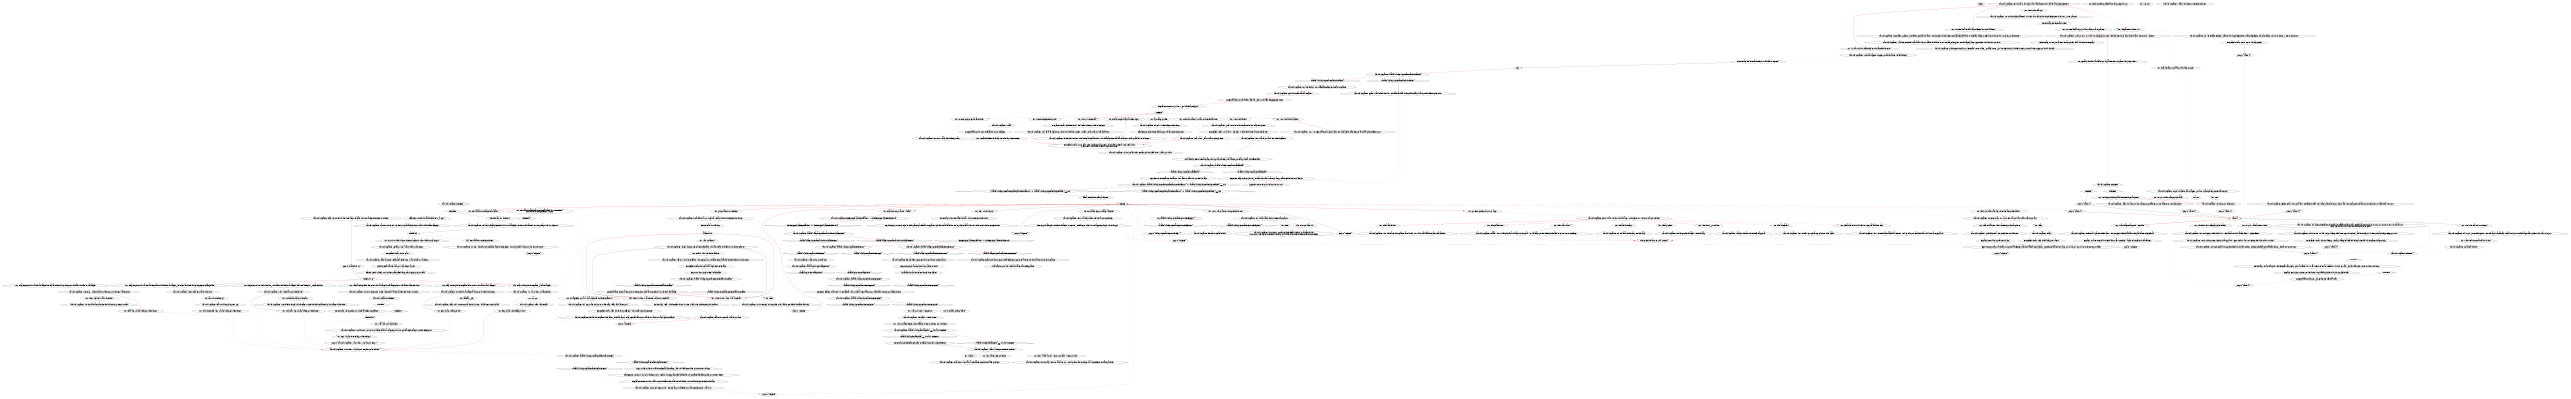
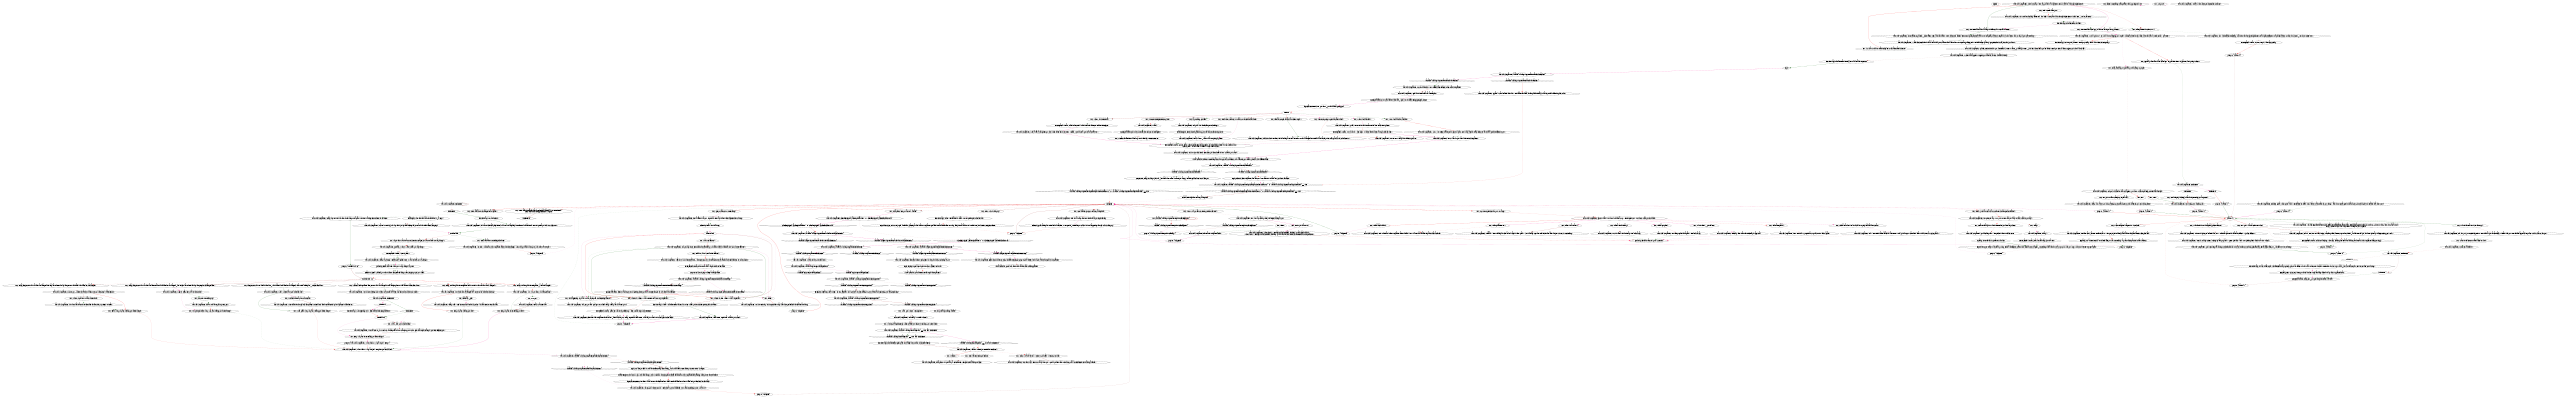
(1266, 185) -> none
